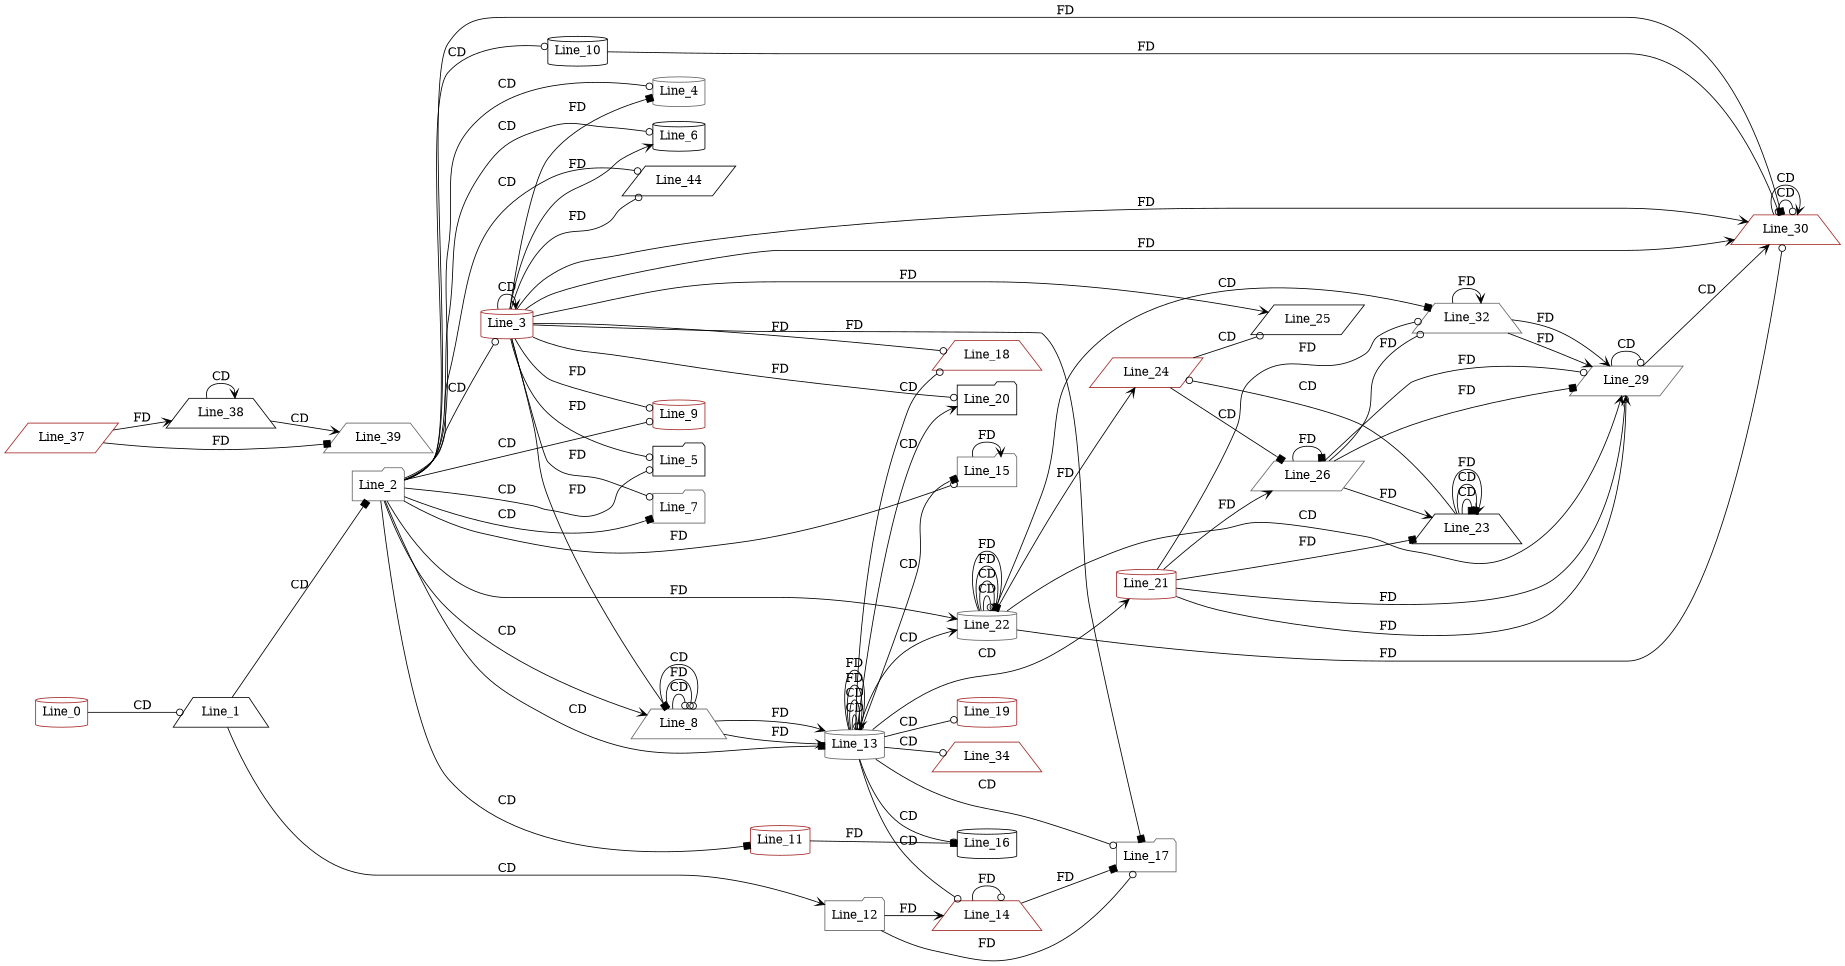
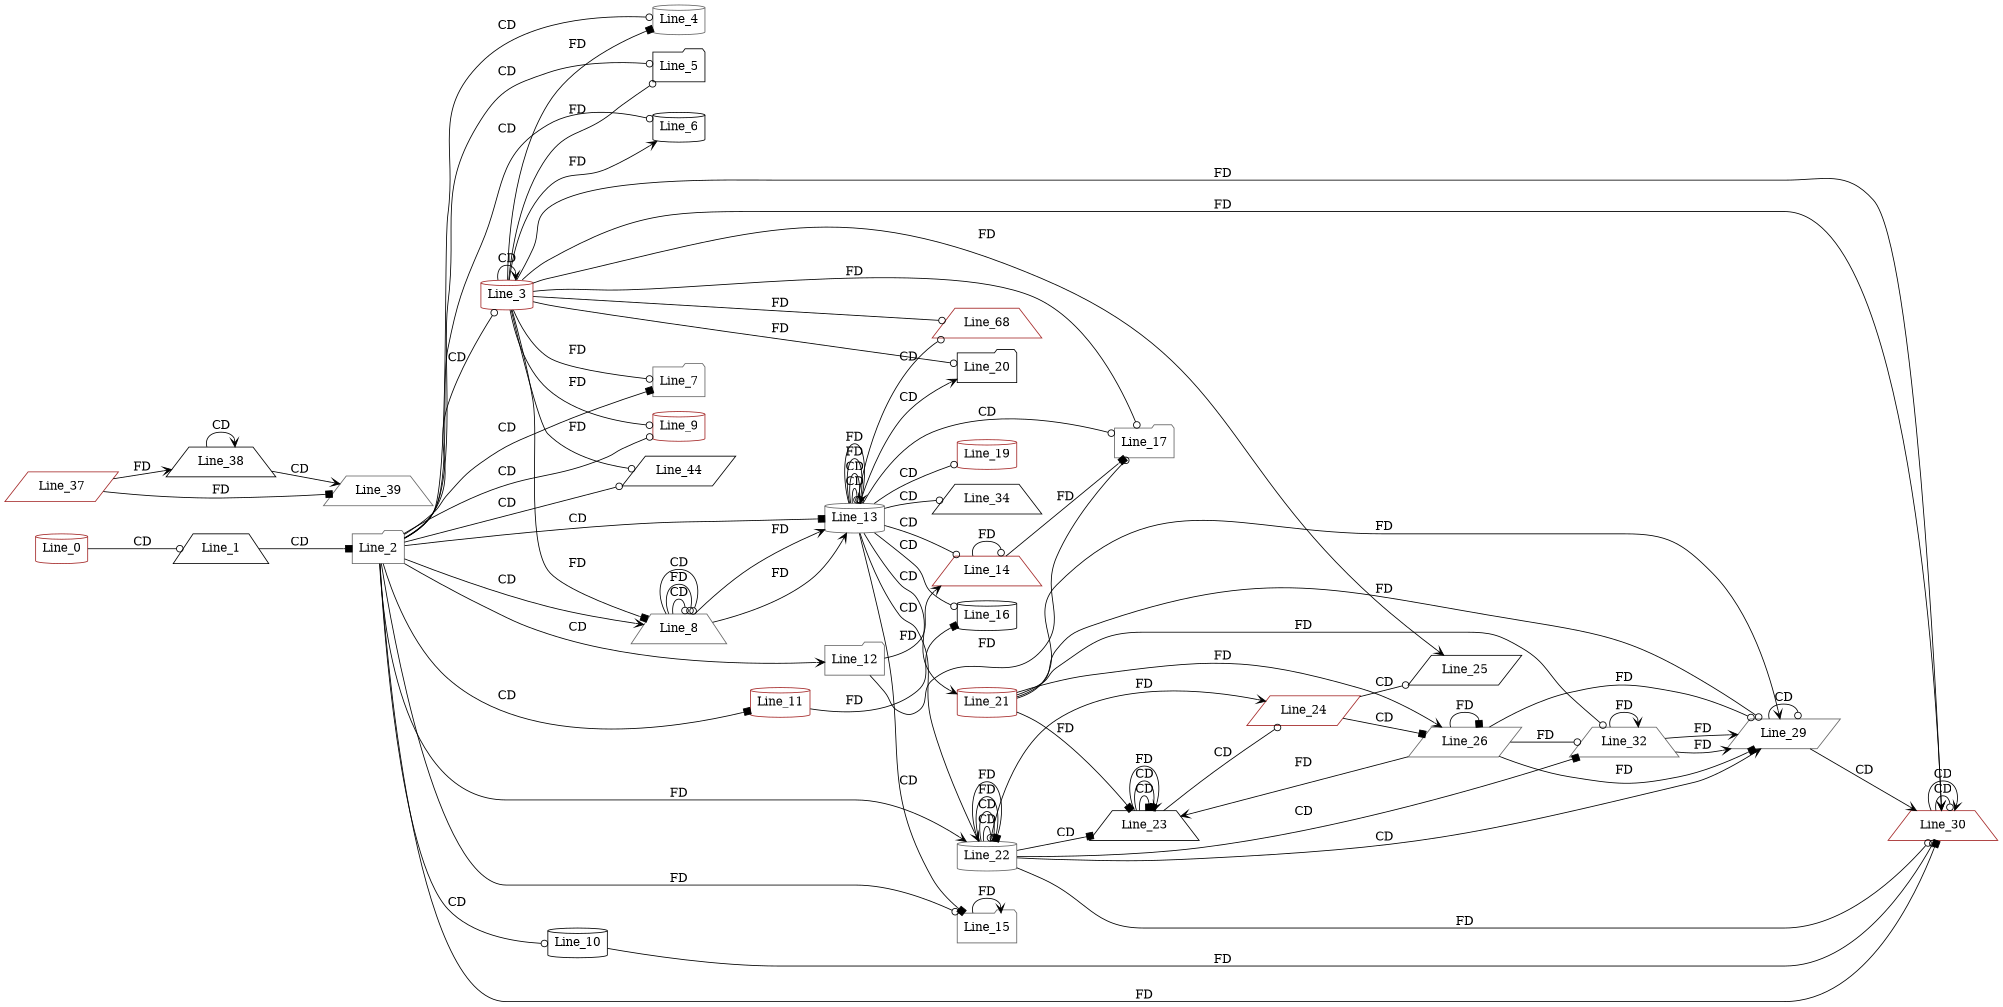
(1043, 336) -> (867, 278)
(987, 355) -> (987, 323)
(987, 757) -> (987, 499)
none -> (1051, 844)
(488, 875) -> (602, 648)
